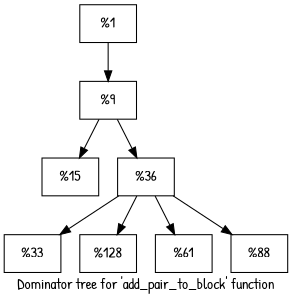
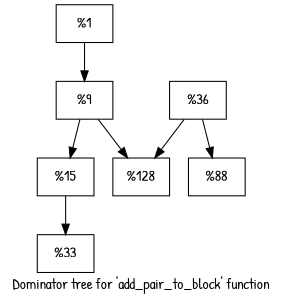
(125, 134) -> (110, 134)
(94, 212) -> (66, 210)
(184, 254) -> none
